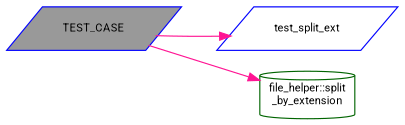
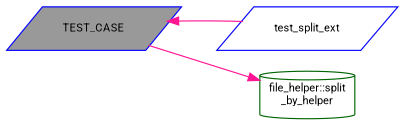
(188, 36) -> (211, 21)
(307, 95) -> (307, 95)
